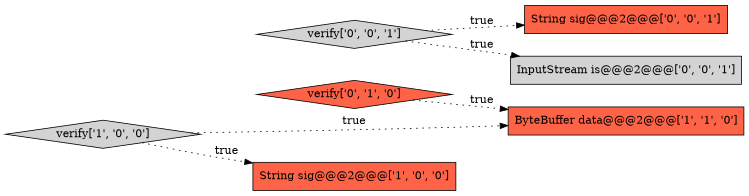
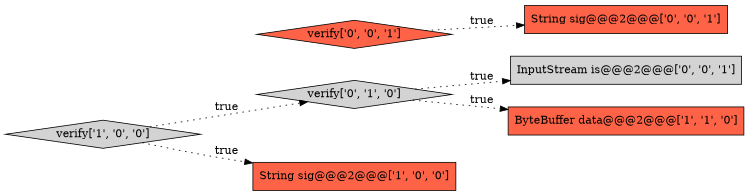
(354, 34) -> (354, 34)
(459, 48) -> (459, 85)
(354, 94) -> (354, 94)
(346, 130) -> (225, 115)
